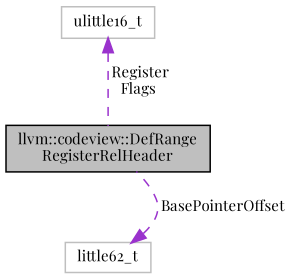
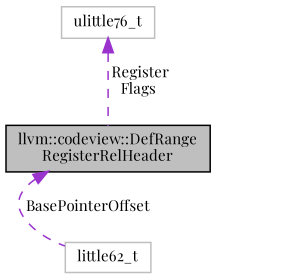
(108, 23) -> (108, 23)
(157, 202) -> (25, 219)
